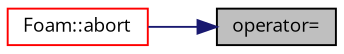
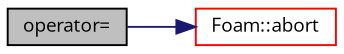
(173, 27) -> (152, 27)
